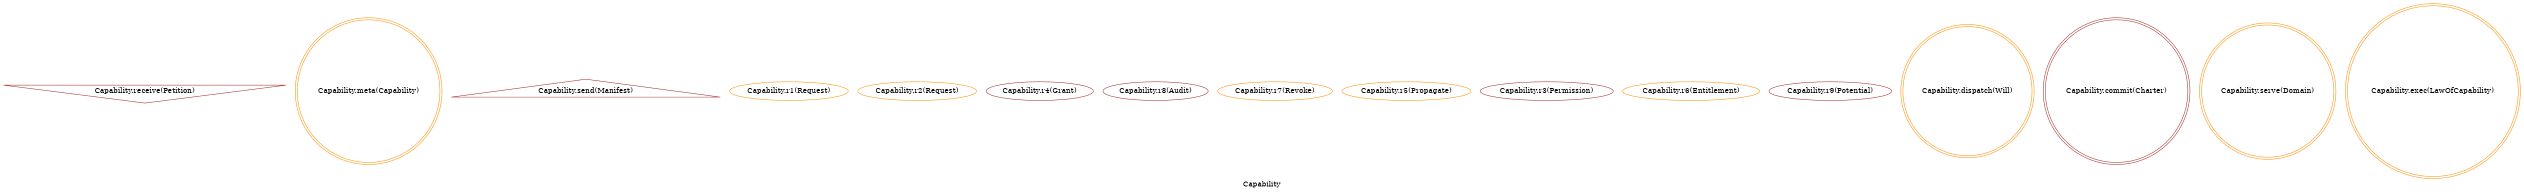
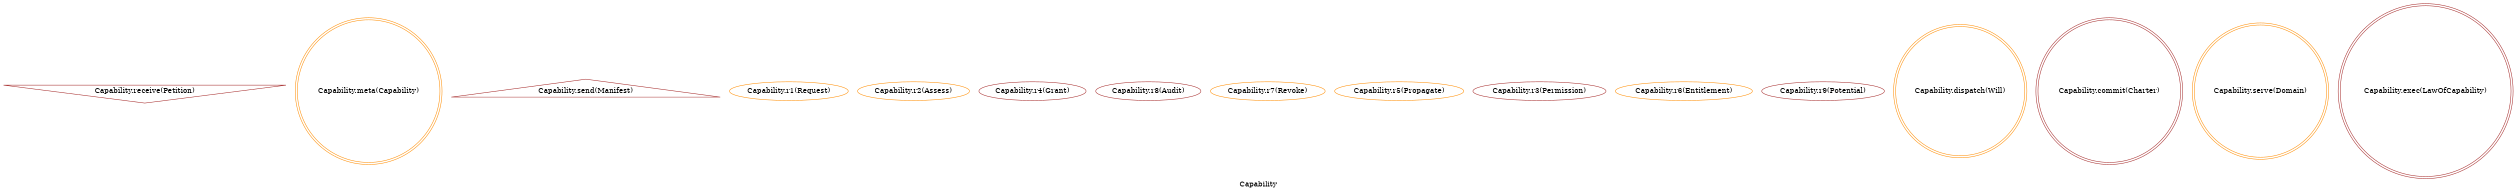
(917, 91) -> (914, 91)
(2433, 91) -> (2426, 91)
